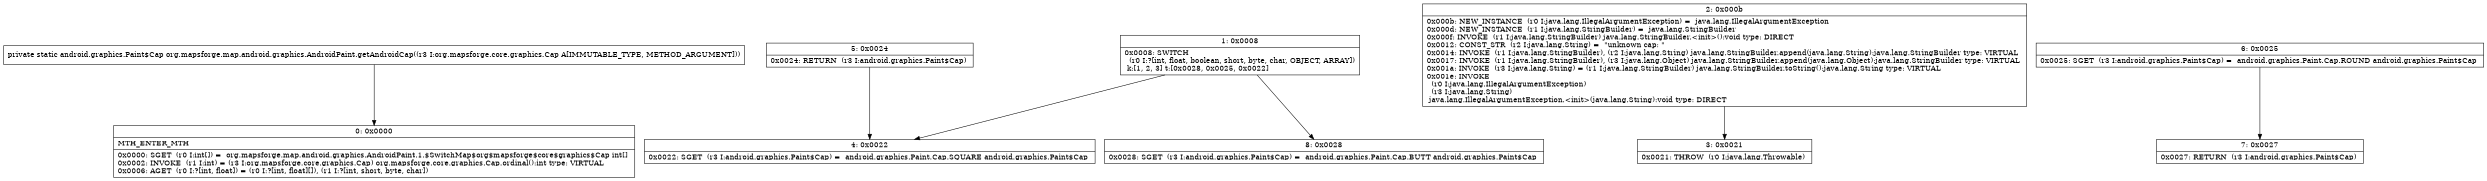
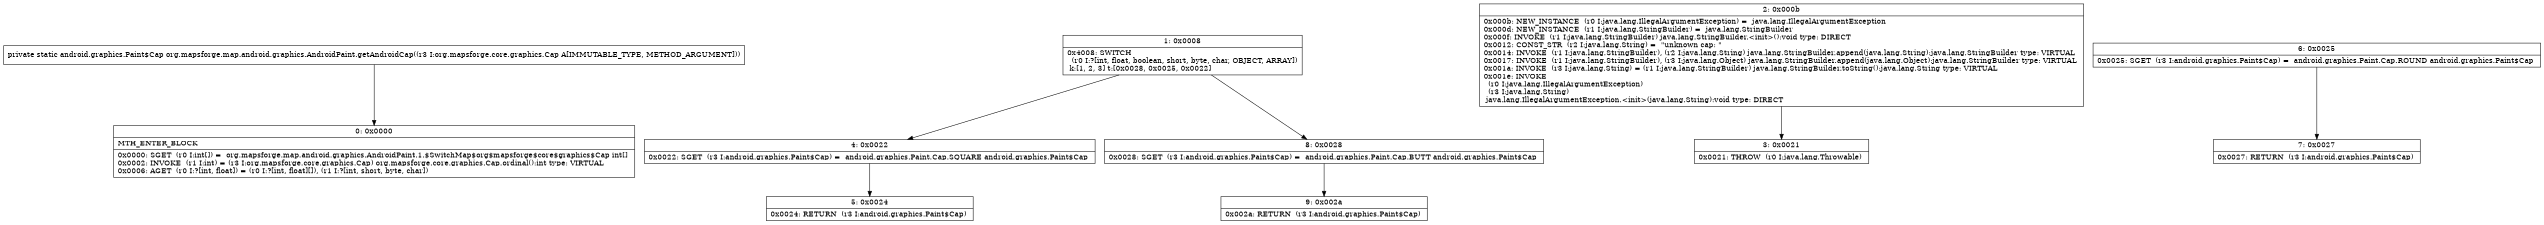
(1159, 53) -> (1102, 53)
(870, 101) -> (870, 177)
(154, 143) -> (158, 143)
none -> (1324, 209)
